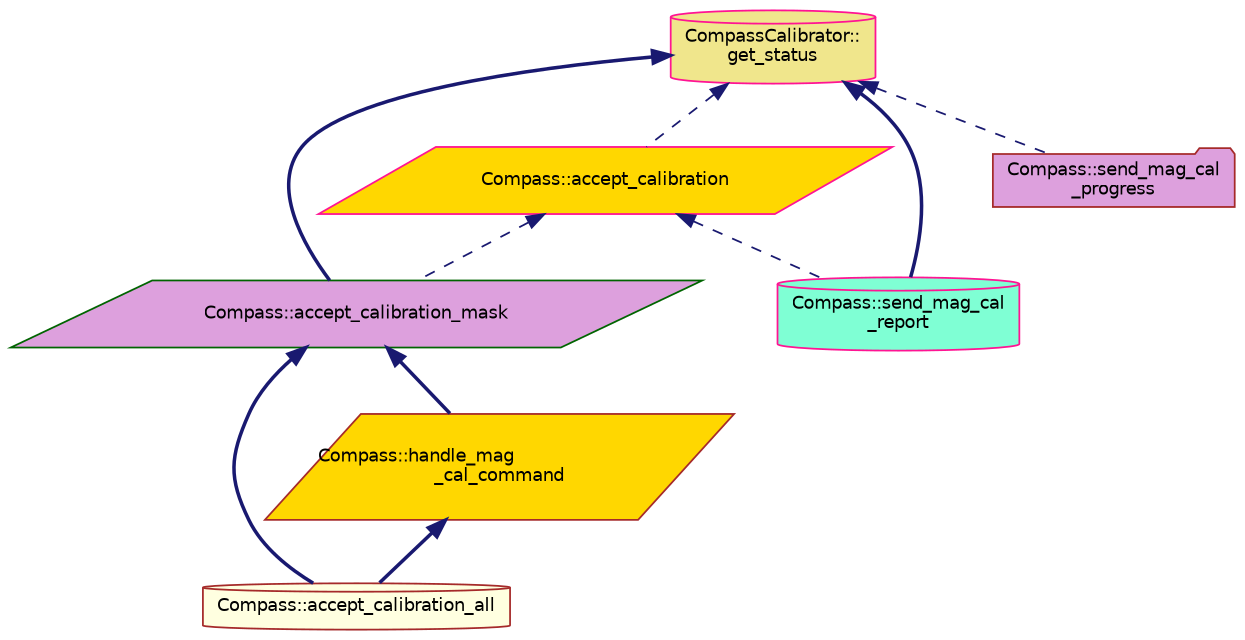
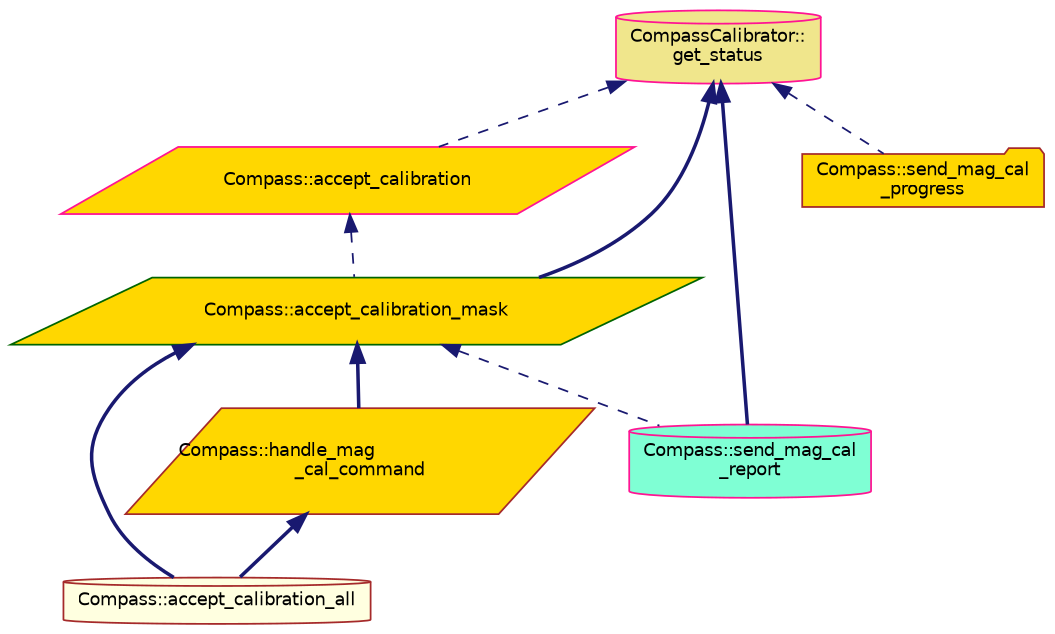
(1114, 180) -> (923, 181)
(757, 250) -> (559, 388)
(356, 314) -> (356, 311)
